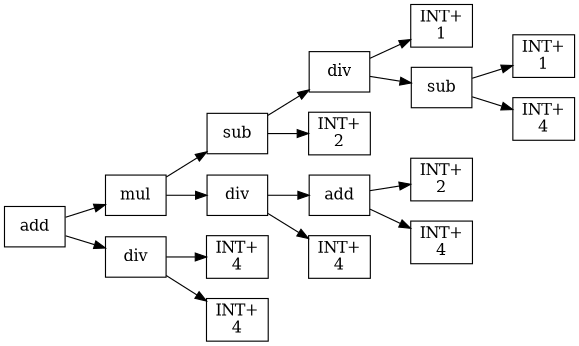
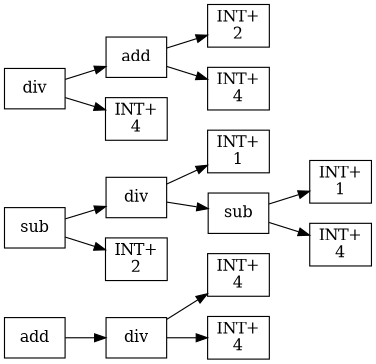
(136, 195) -> none
